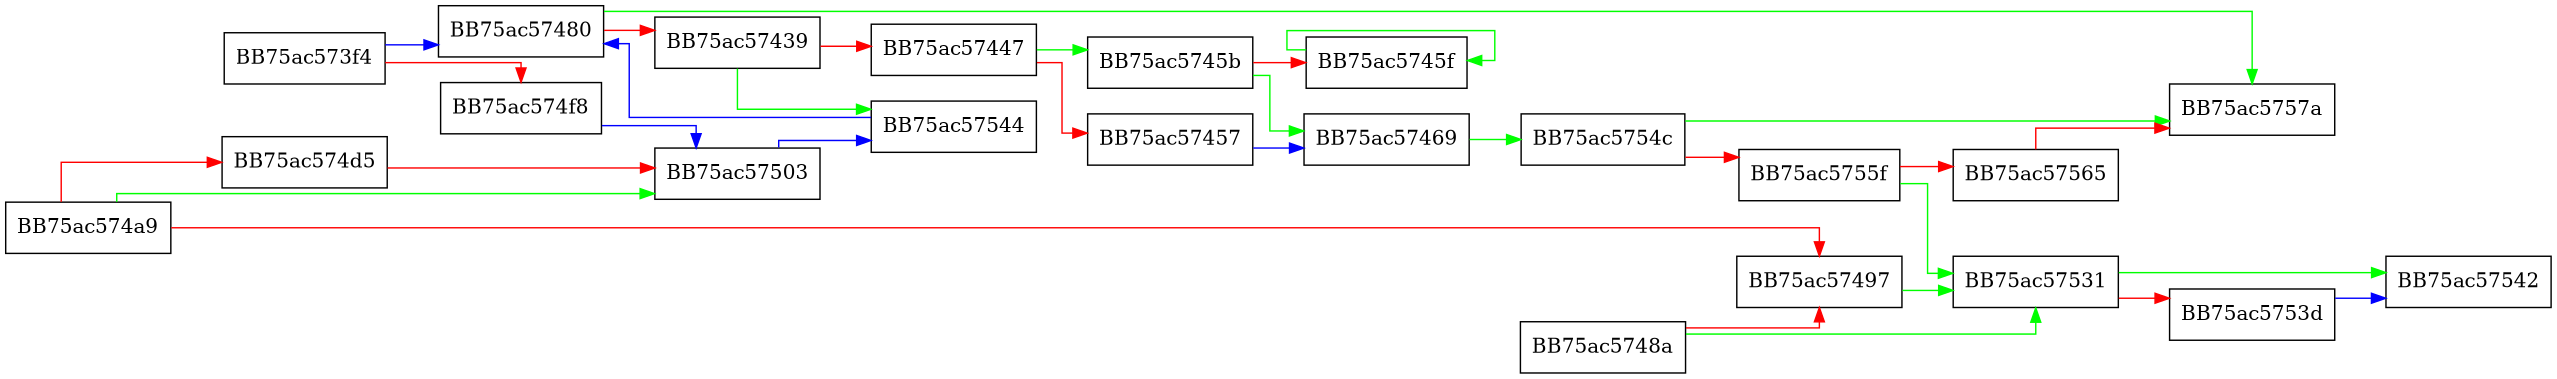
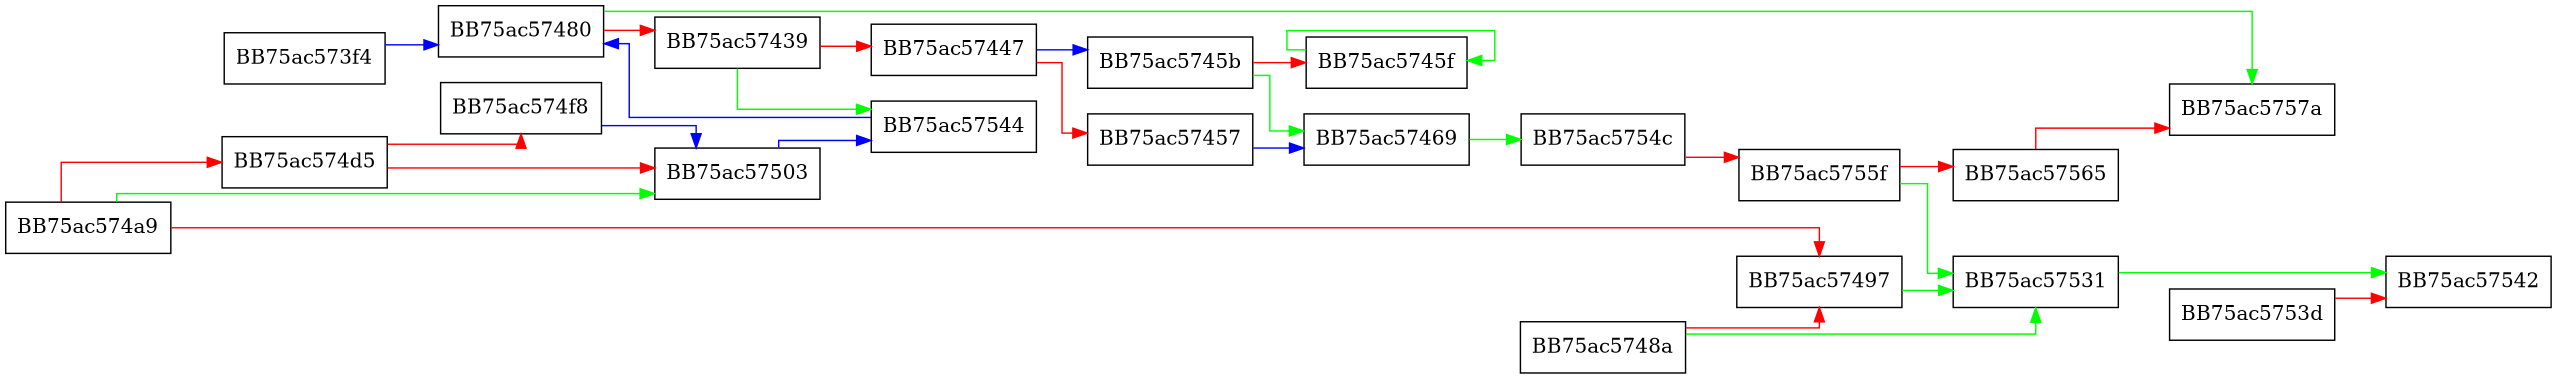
(1055, 50) -> (1055, 50)
(456, 63) -> (455, 144)
(1920, 121) -> none
(2137, 298) -> none
(2353, 298) -> (2353, 298)
